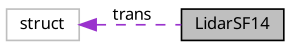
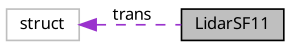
(233, 25) -> (233, 25)
